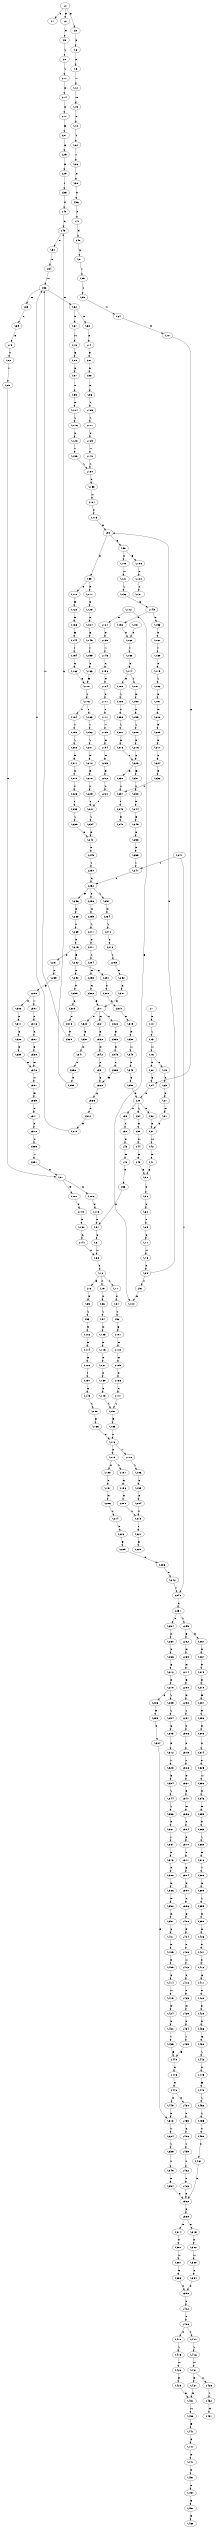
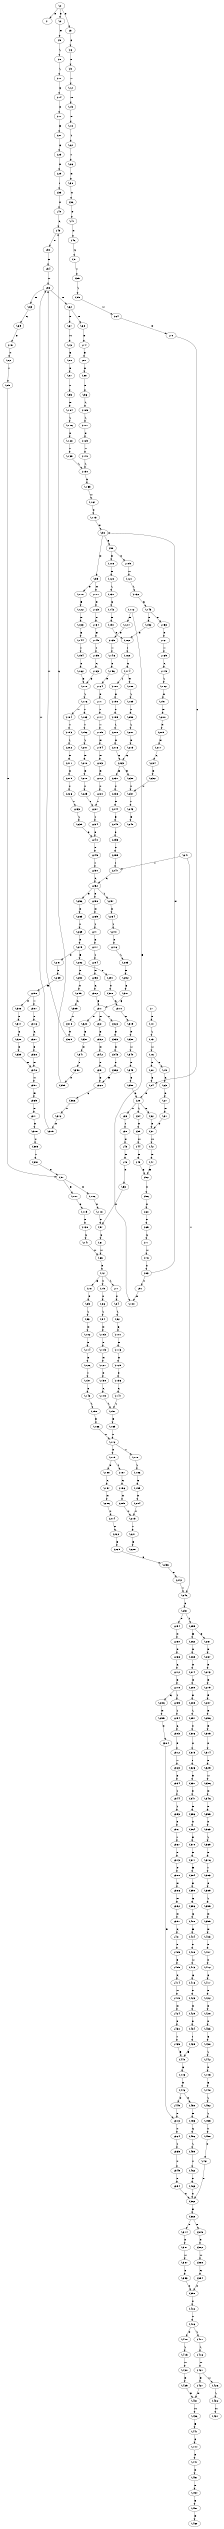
none -> (111, 610)
